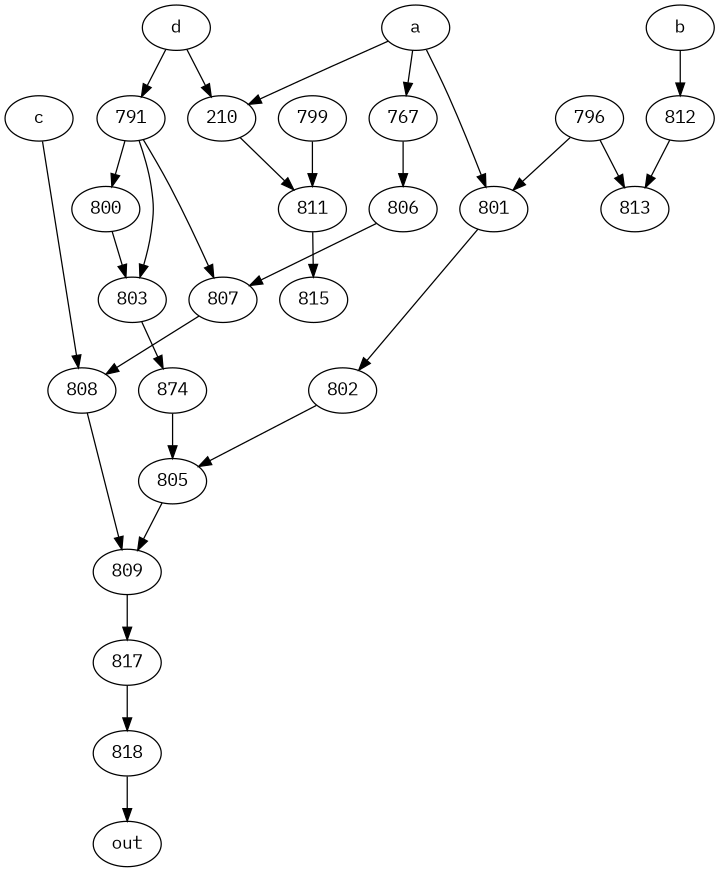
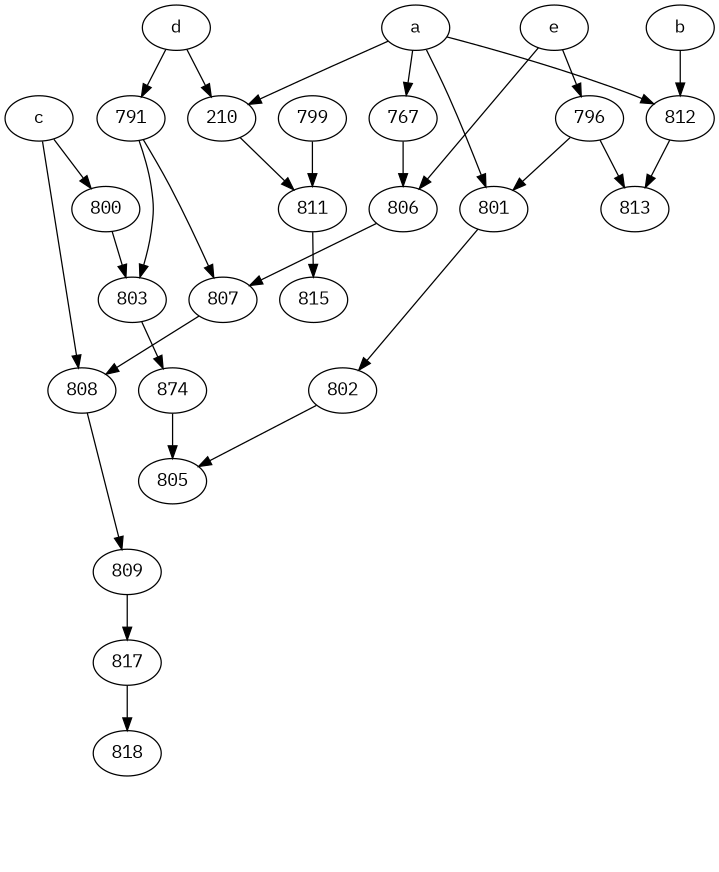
none -> (554, 28)
none -> (545, 65)
(120, 158) -> (69, 159)
(153, 521) -> none
(127, 844) -> none
